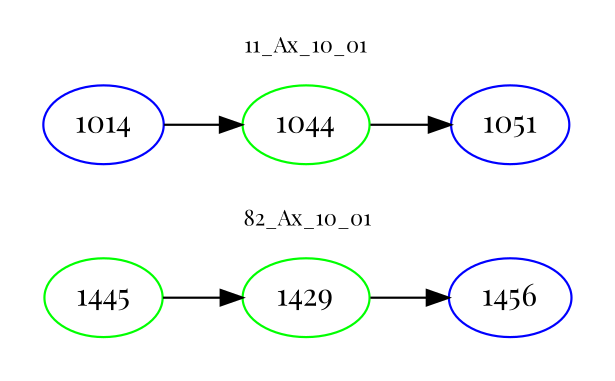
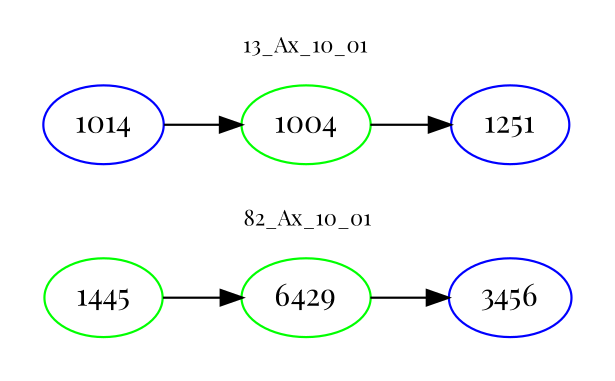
(307, 47) -> (307, 47)
(306, 125) -> (306, 125)
(510, 125) -> (510, 125)
(306, 298) -> (306, 298)
(510, 298) -> (510, 298)
